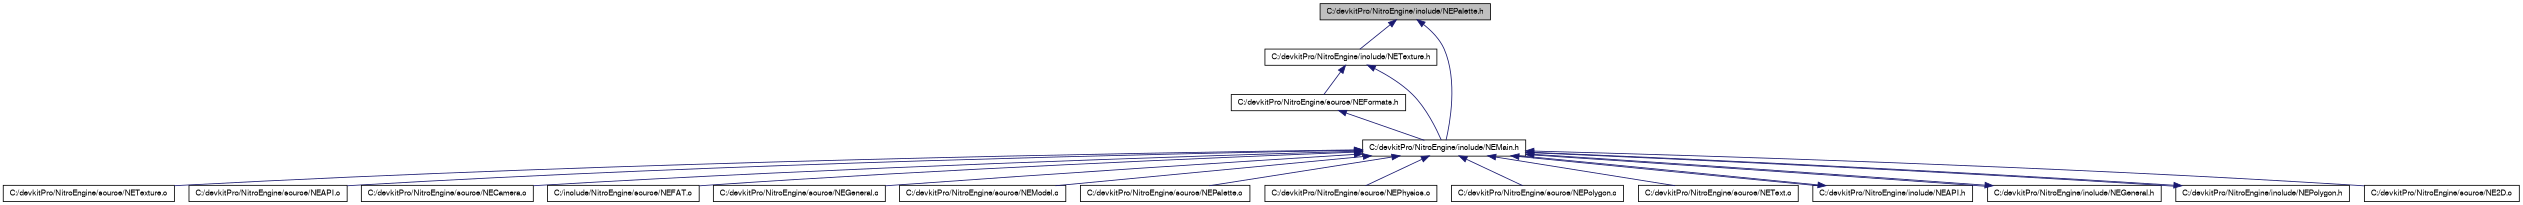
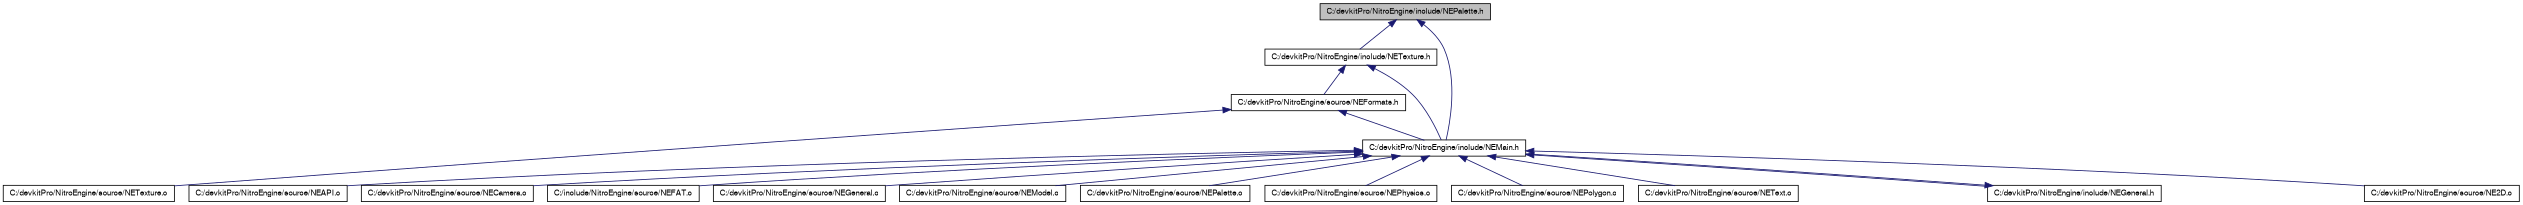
(646, 166) -> (699, 147)
(1893, 193) -> none
(2263, 193) -> none
